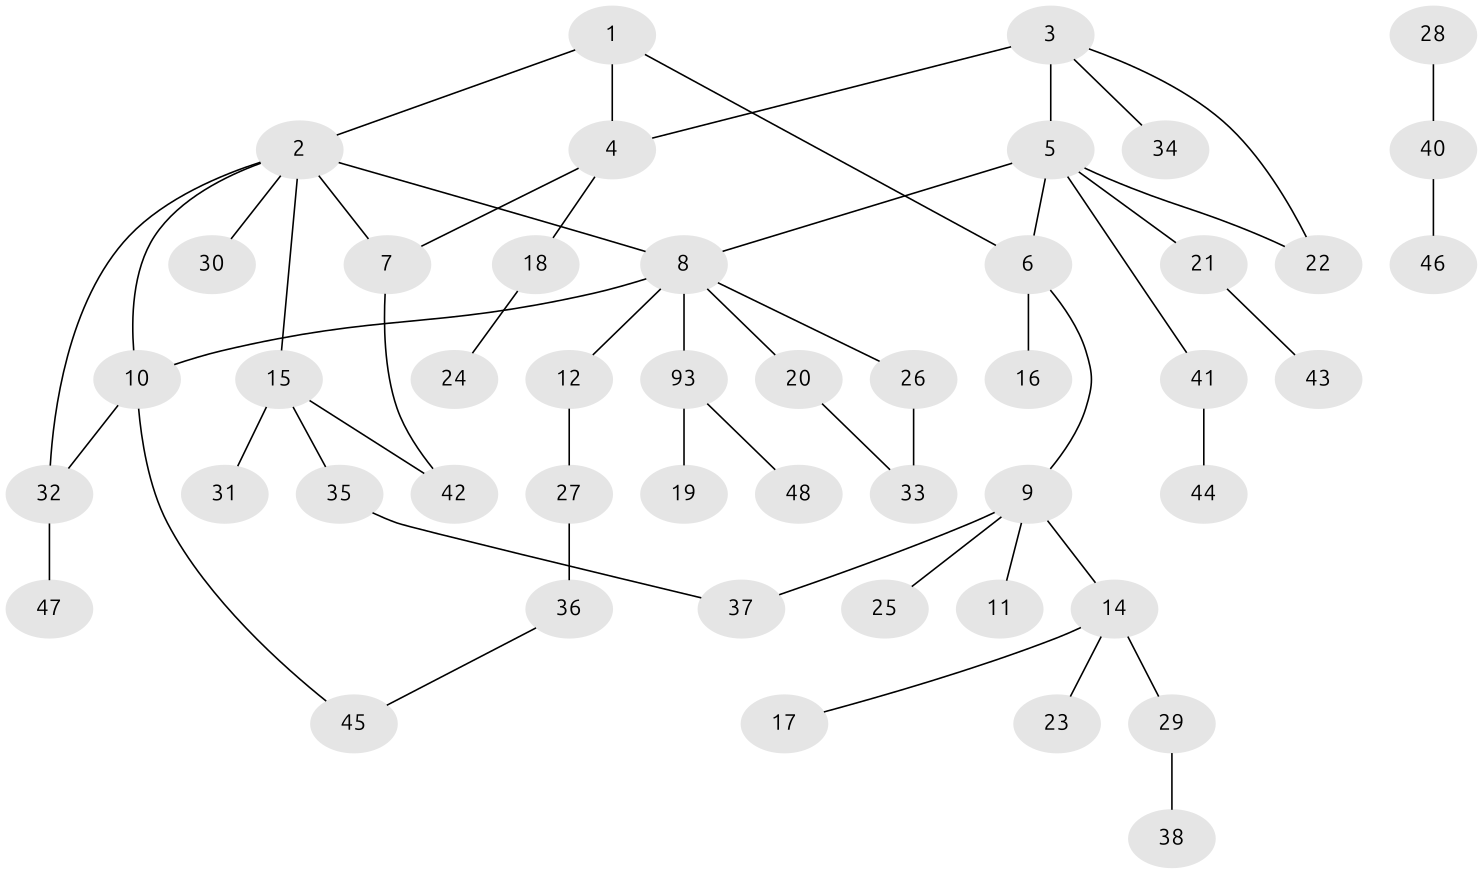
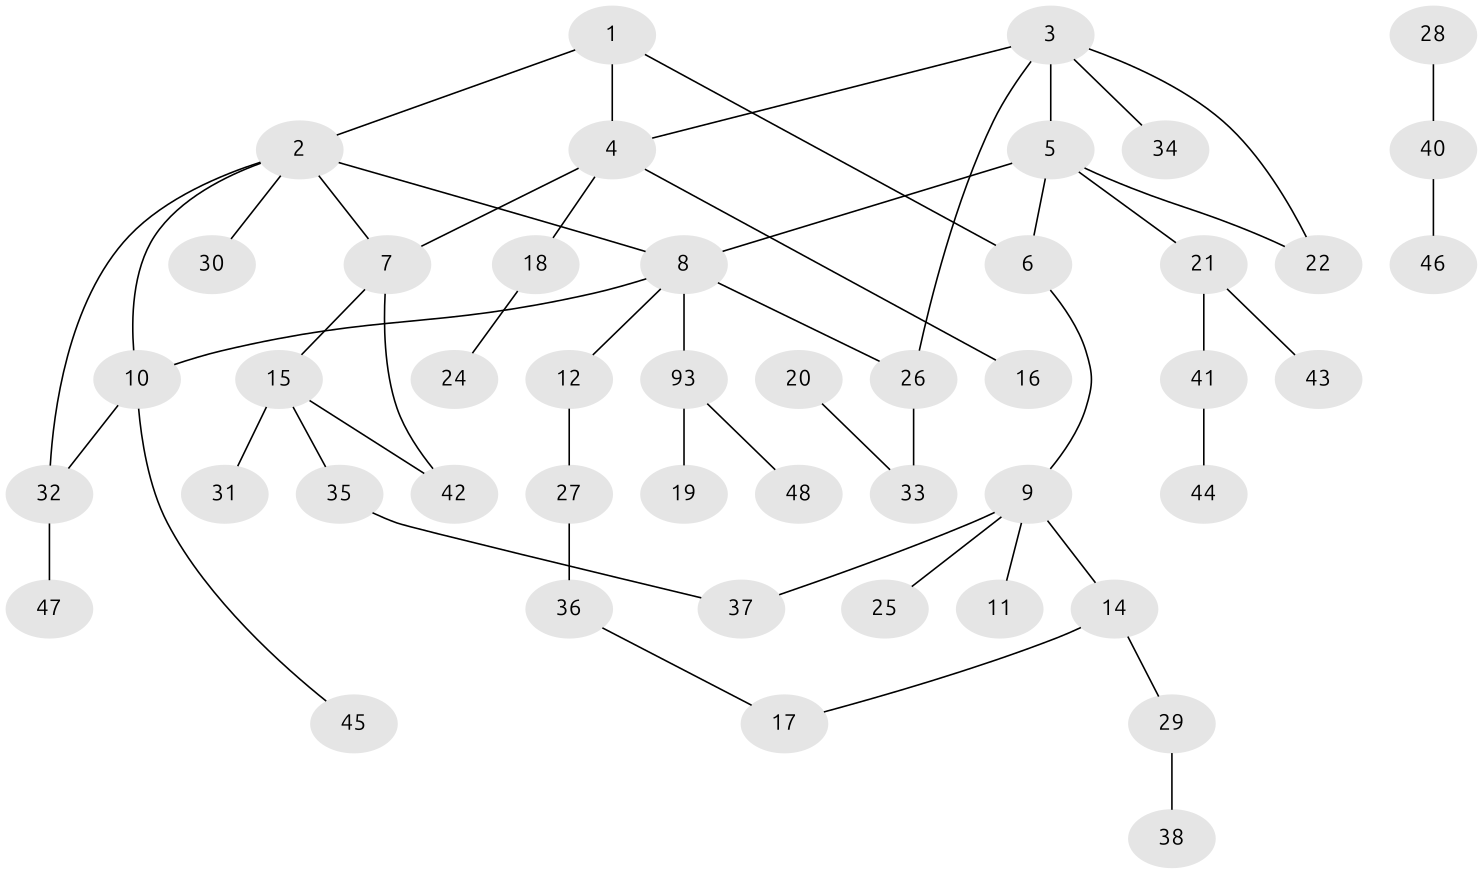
none -> (961, 200)
(289, 265) -> (336, 319)
(1127, 265) -> (1204, 322)
(741, 322) -> none
(1028, 322) -> (820, 265)
(461, 667) -> (677, 667)
(1057, 724) -> none
